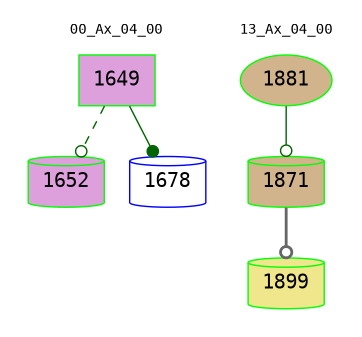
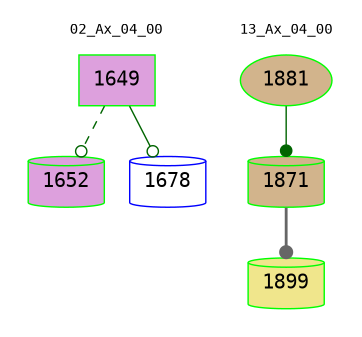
(117, 30) -> (117, 30)
(140, 126) -> (140, 126)
(286, 126) -> (286, 126)
(286, 227) -> (286, 227)
